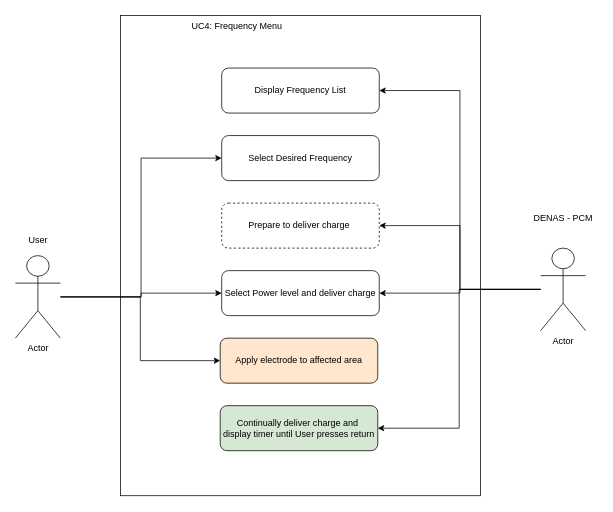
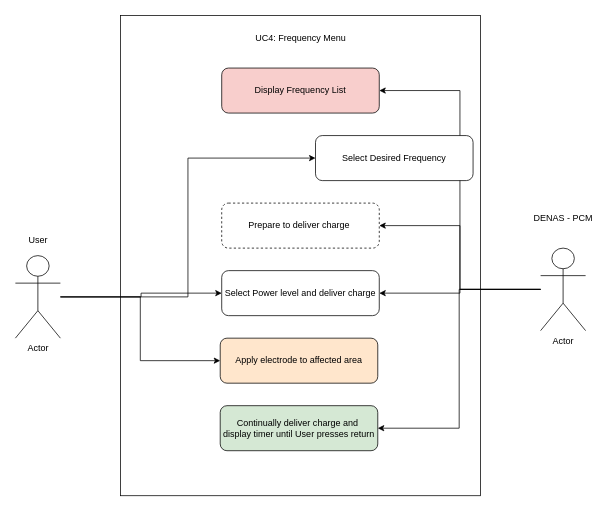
(237, 27) -> (300, 38)
(300, 90) -> (300, 90)
(300, 158) -> (394, 158)
